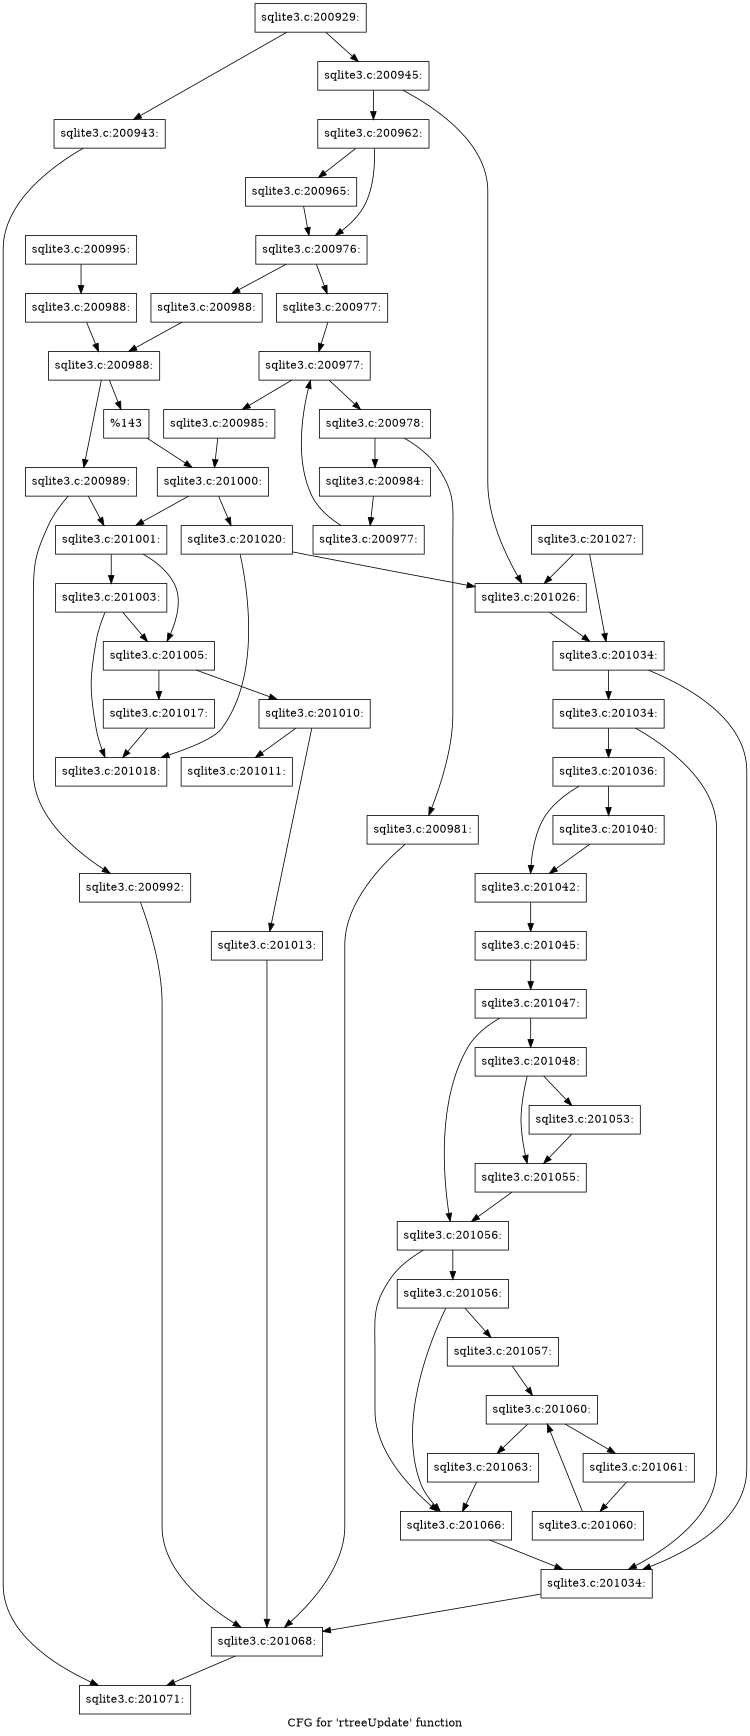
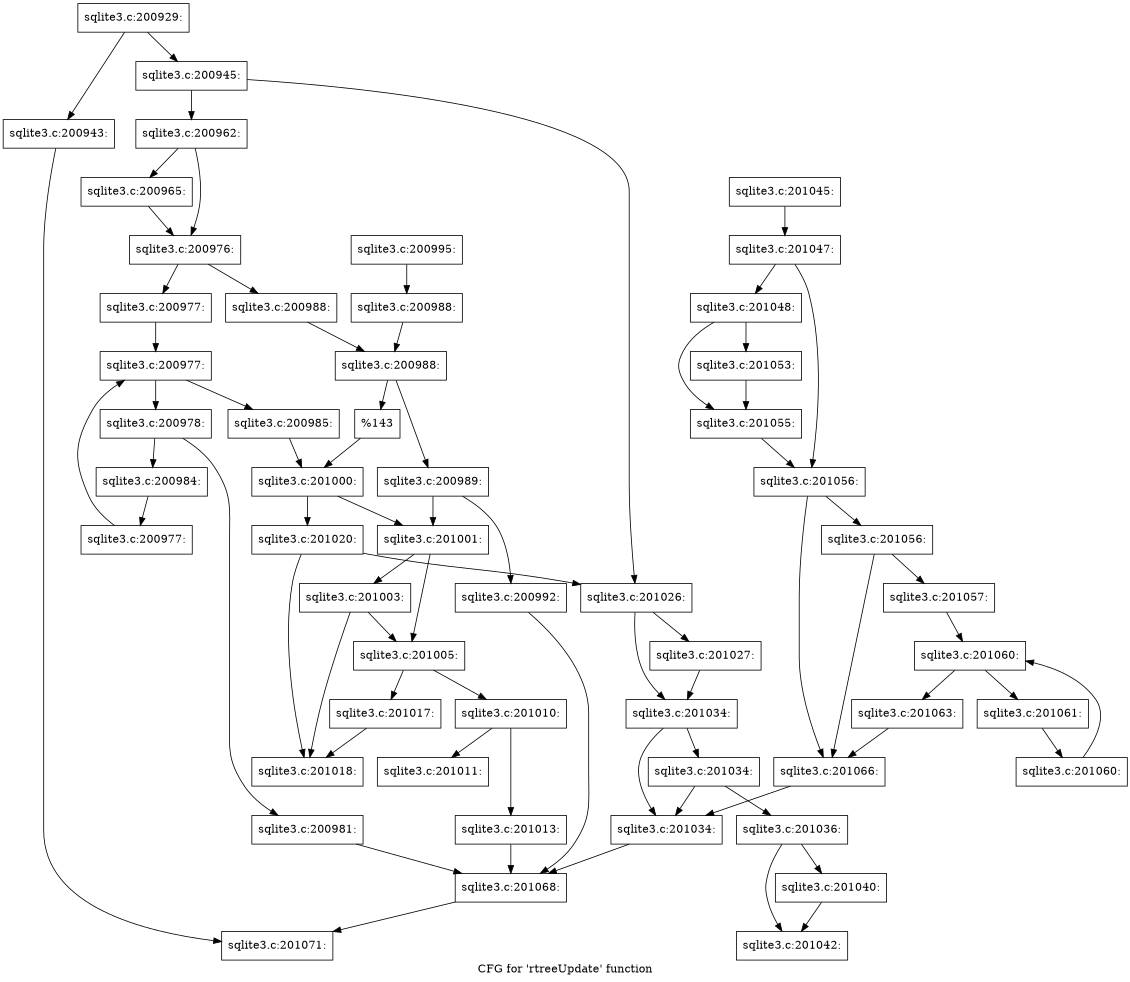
(562, 566) -> (668, 624)
(531, 913) -> none
